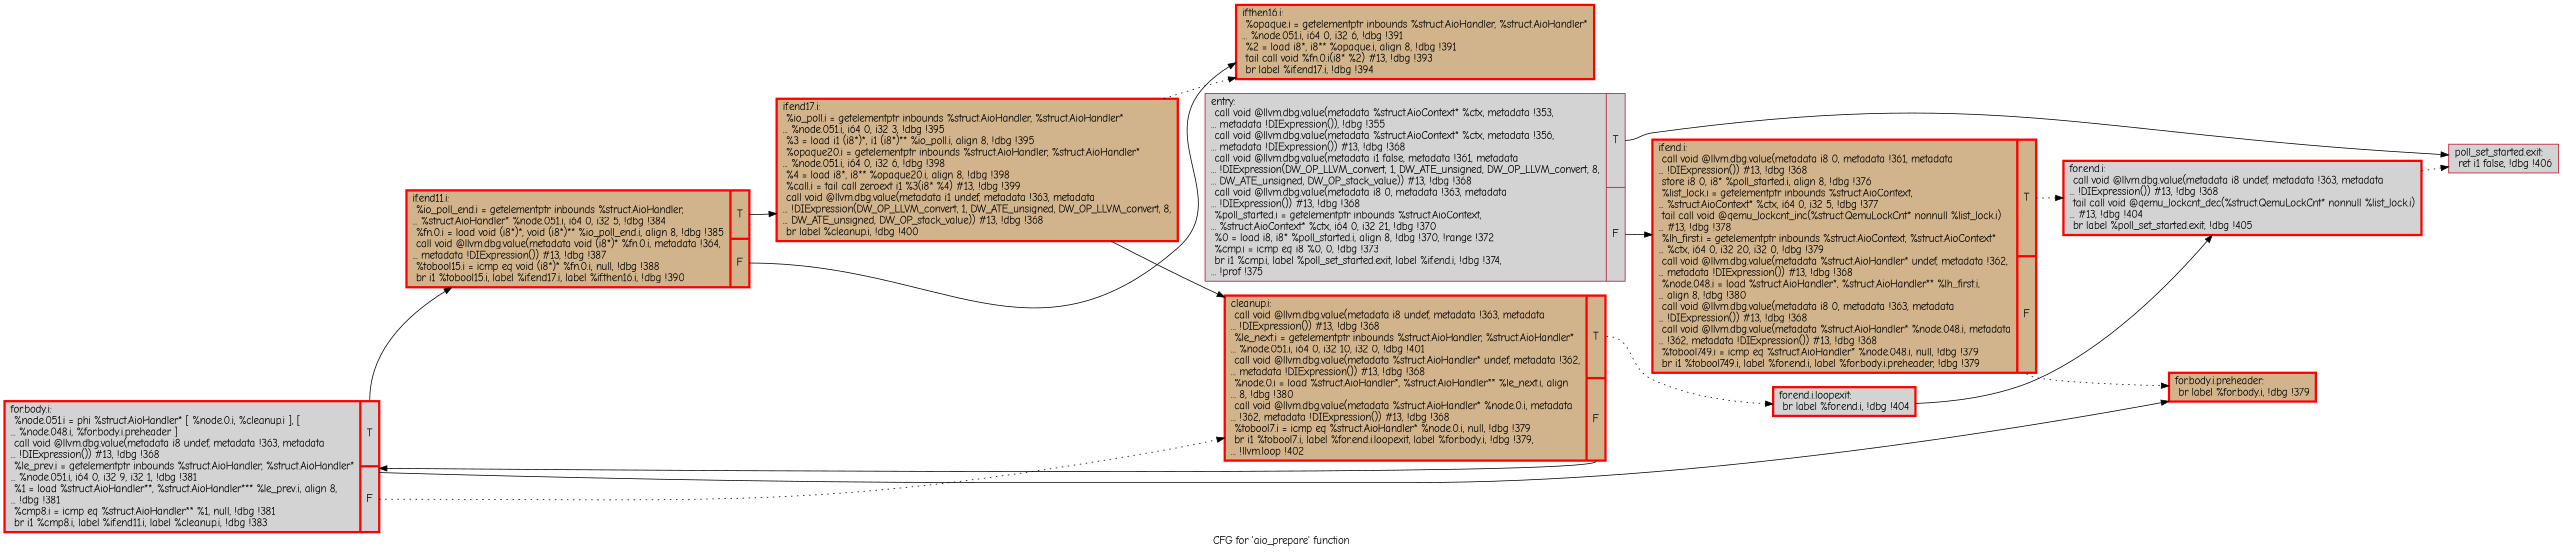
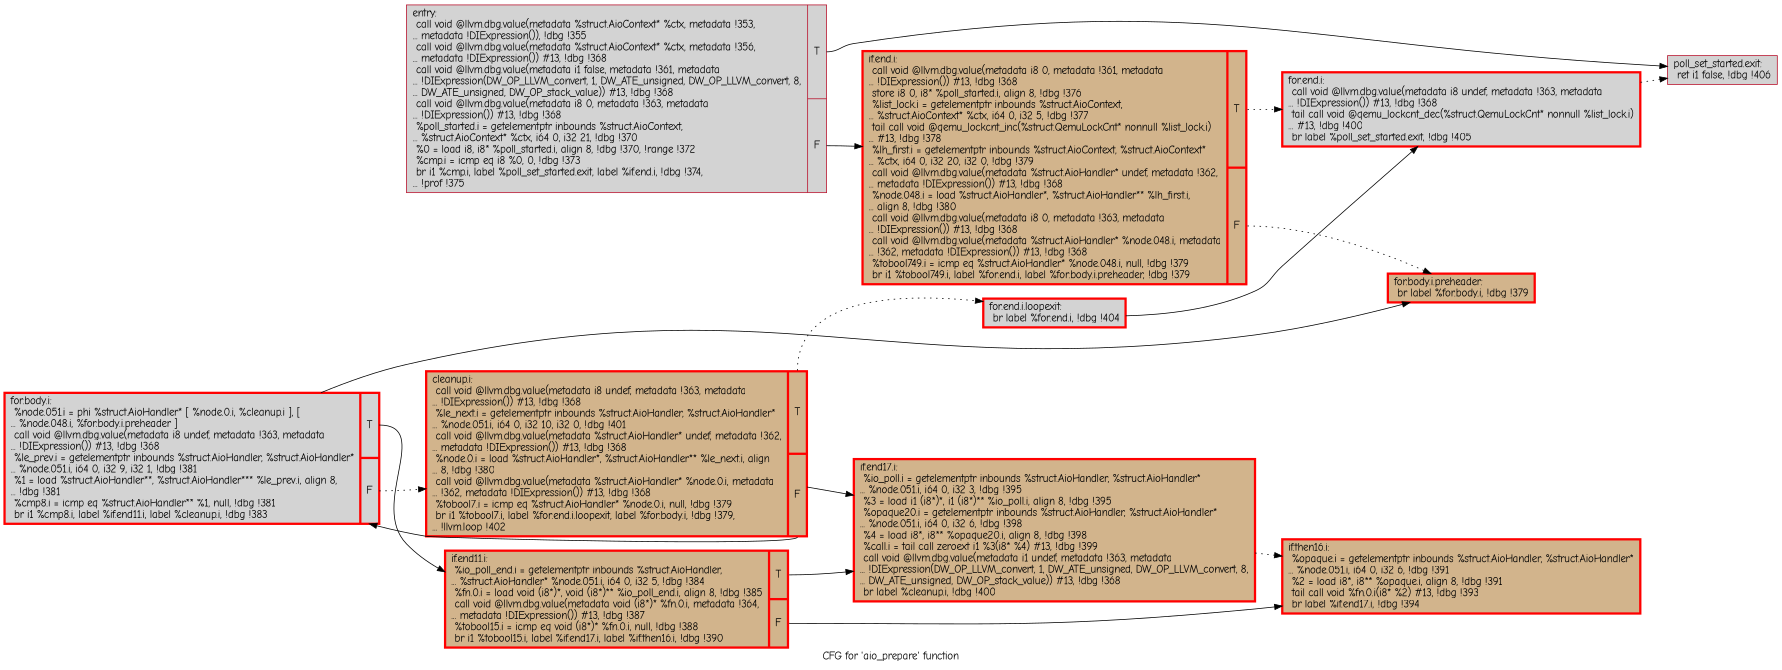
(2106, 215) -> (1326, 126)
(1164, 268) -> (827, 490)
